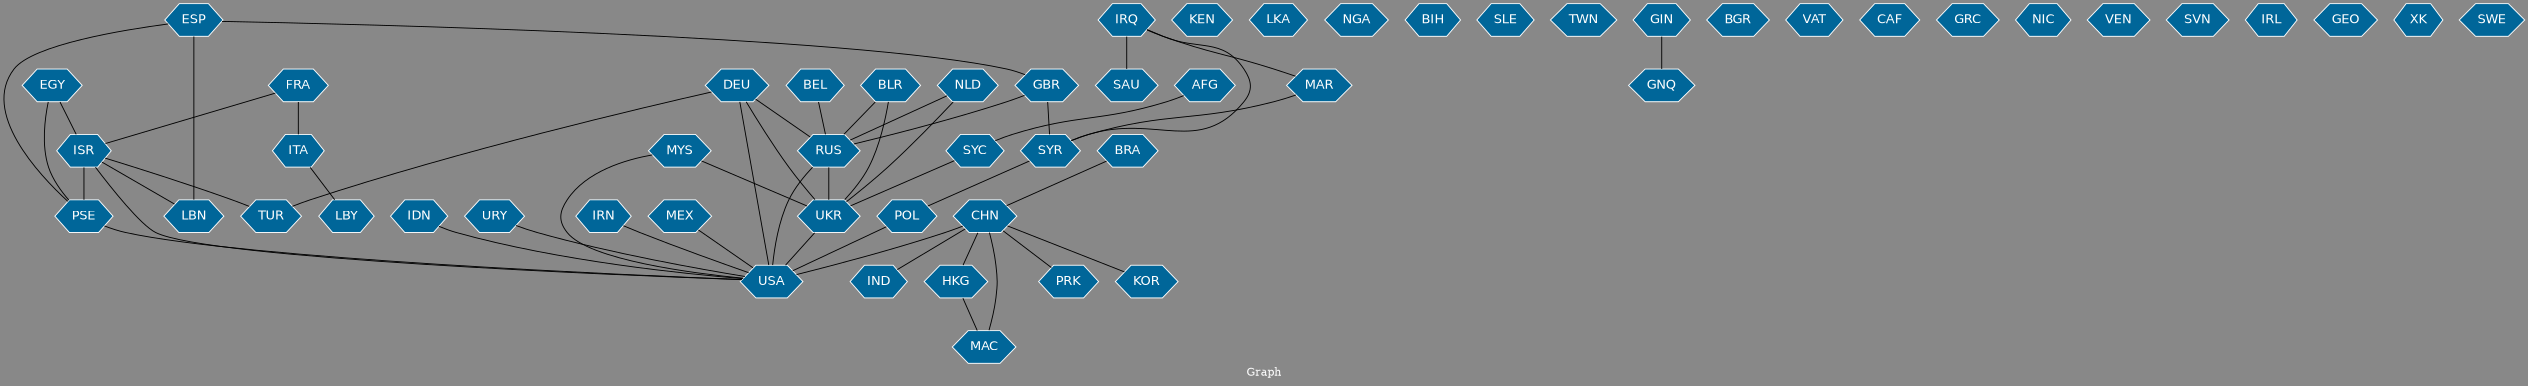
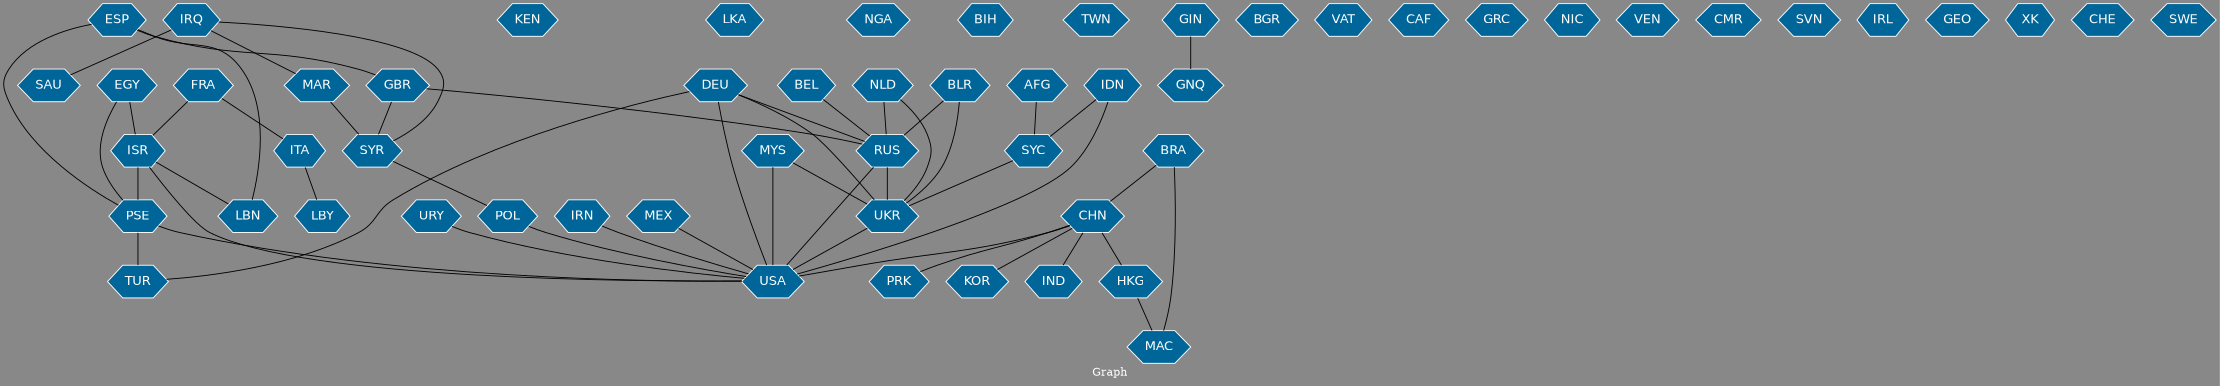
(1505, 20) -> none
none -> (1728, 20)
none -> (2103, 20)
none -> (1073, 118)
(178, 181) -> (138, 249)
(997, 281) -> (1175, 249)
